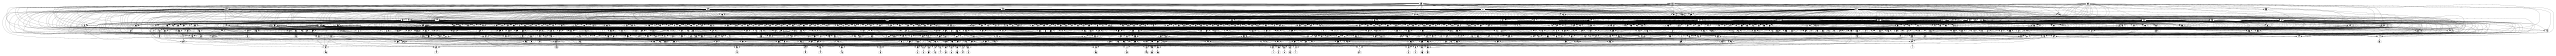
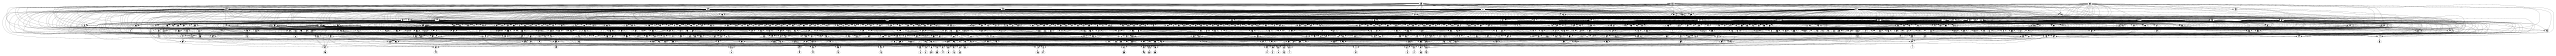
(968, 53) -> none
